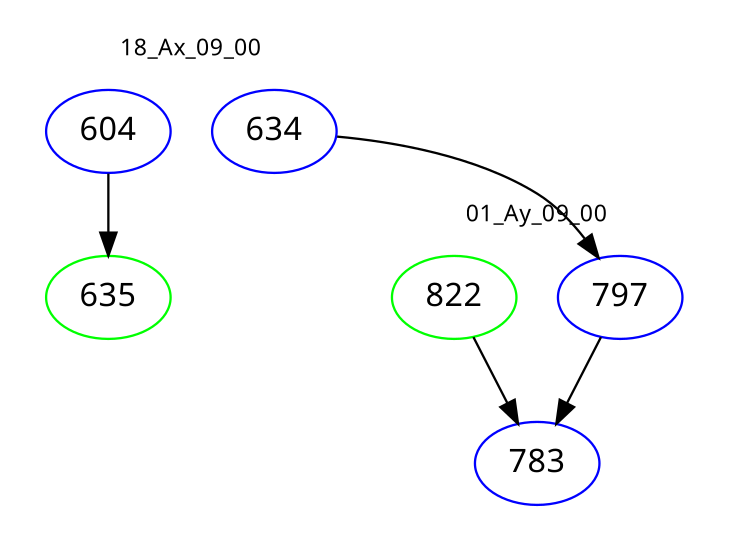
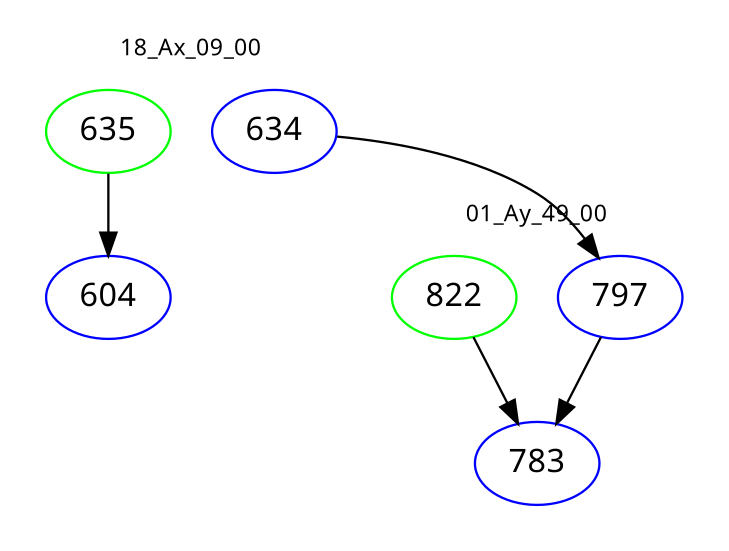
(108, 203) -> (108, 203)
(537, 216) -> (537, 216)
